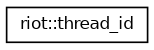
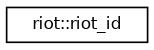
(77, 25) -> (77, 25)
